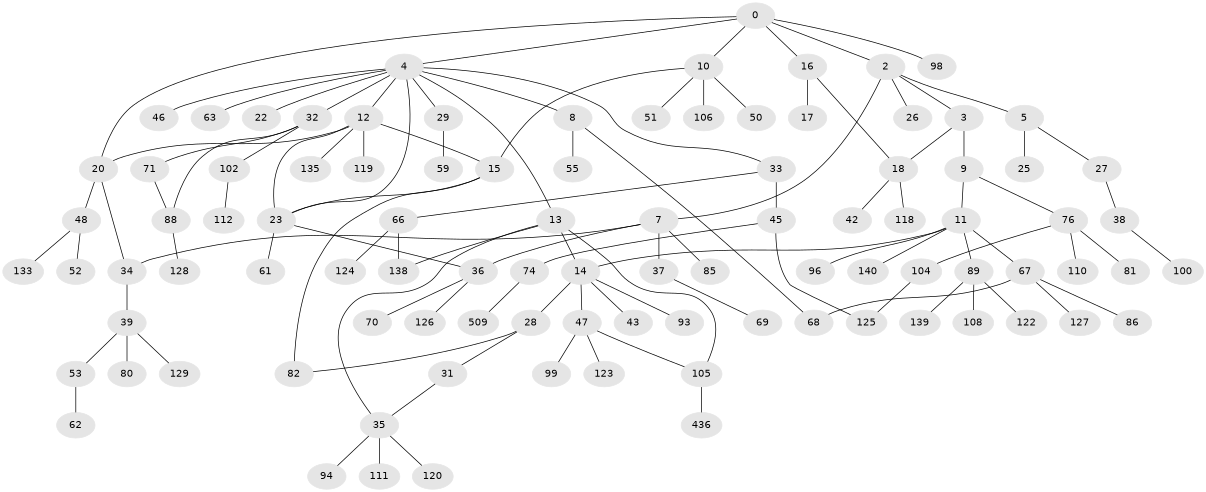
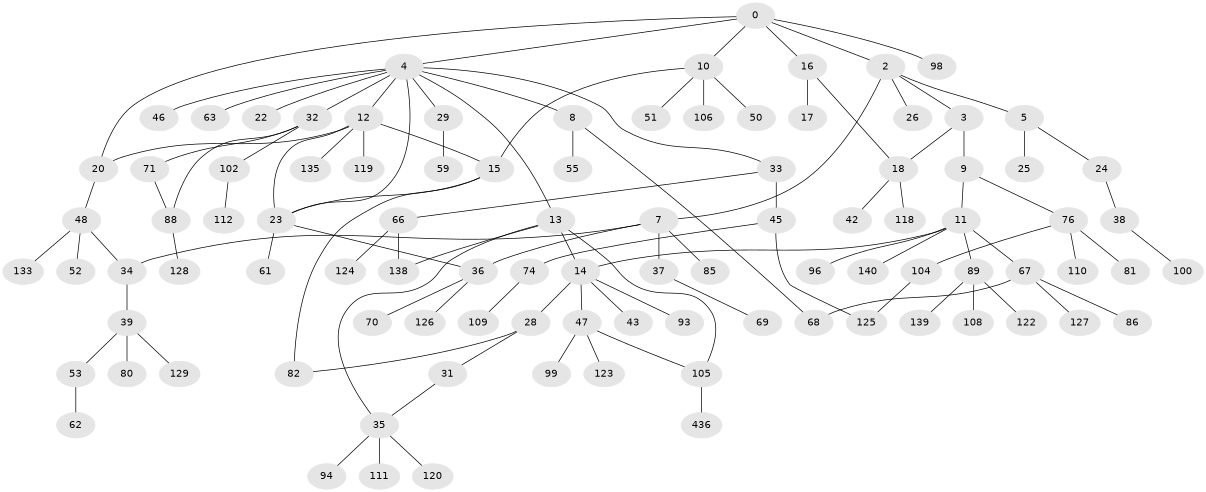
(1102, 169) -> (1102, 169)
(113, 220) -> (104, 246)
(478, 323) -> (478, 323)
